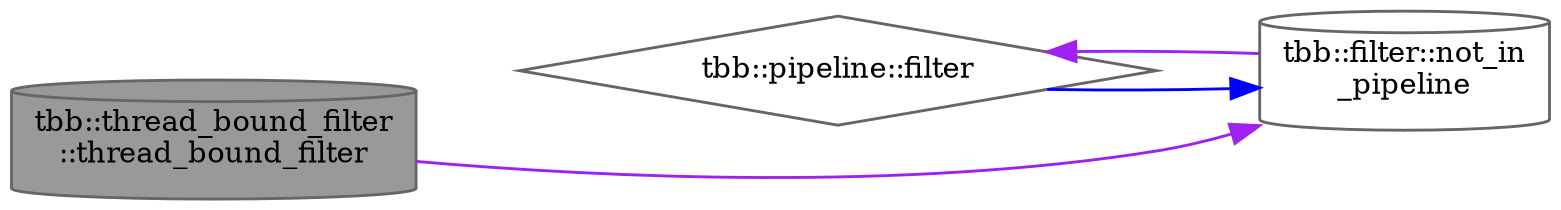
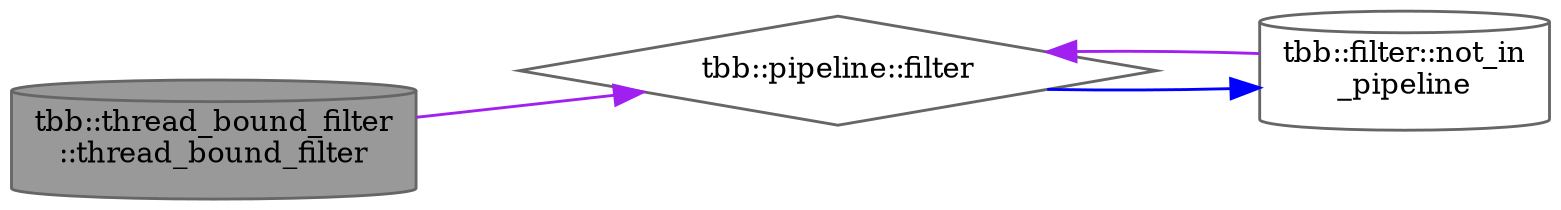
(825, 177) -> (515, 106)
